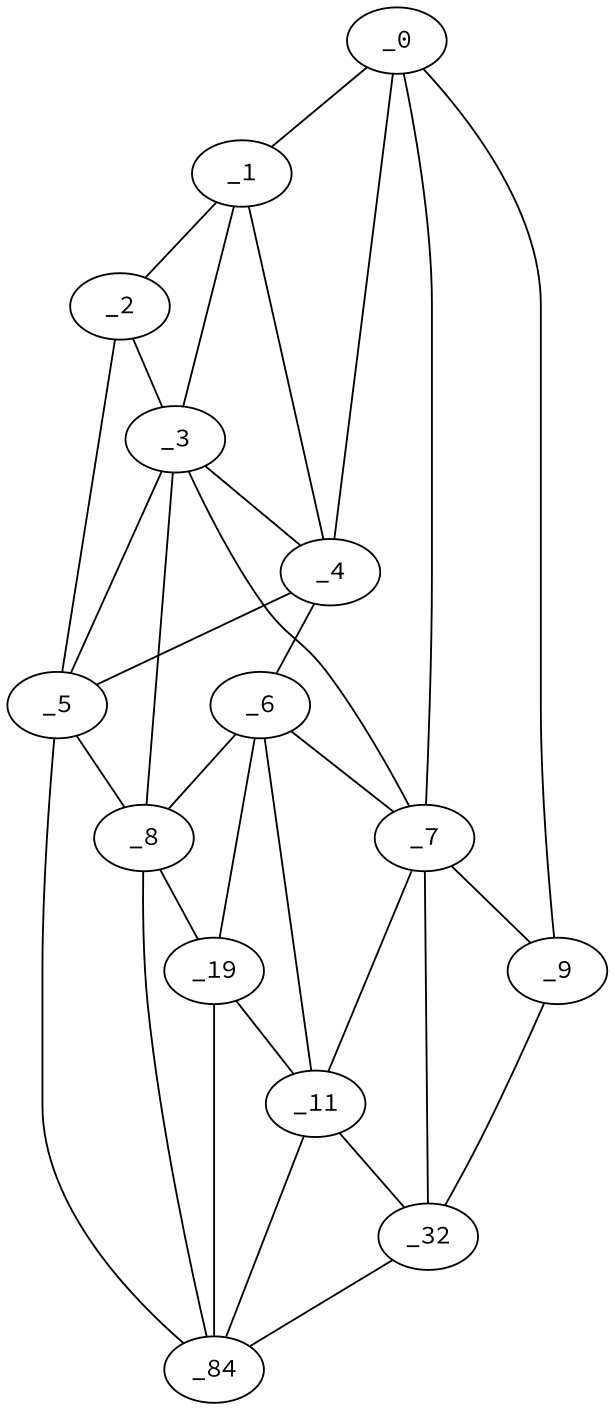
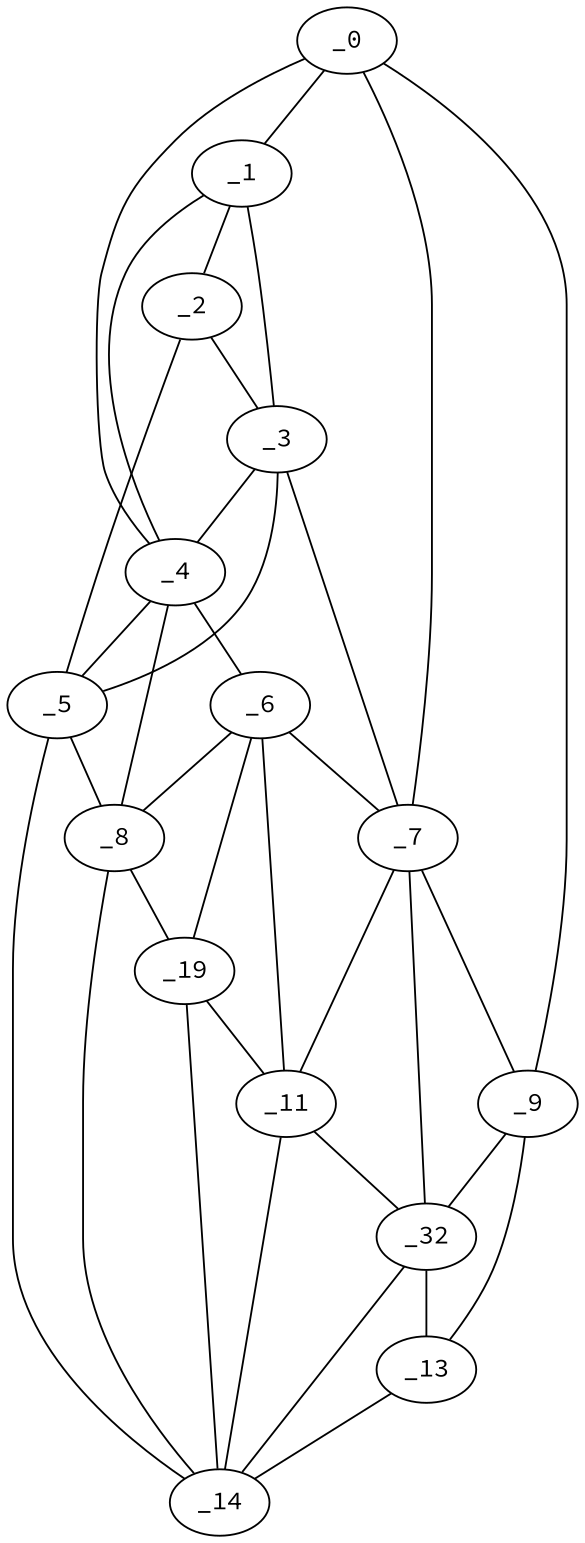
(160, 639) -> (145, 705)
(214, 1370) -> (220, 1503)
none -> (426, 1370)
